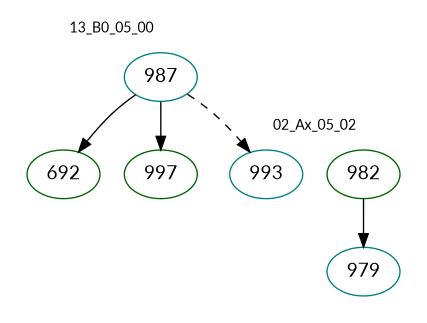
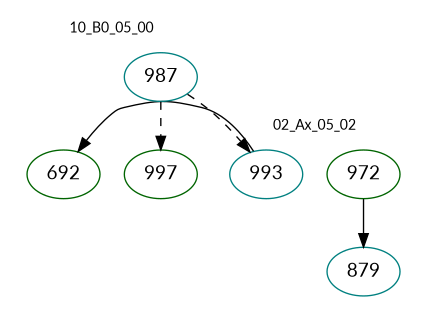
(112, 29) -> (112, 29)
(110, 116) -> (172, 102)
(161, 119) -> (161, 119)
(364, 174) -> (364, 174)
(364, 272) -> (364, 272)
